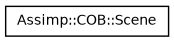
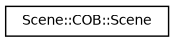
(87, 21) -> (87, 21)
